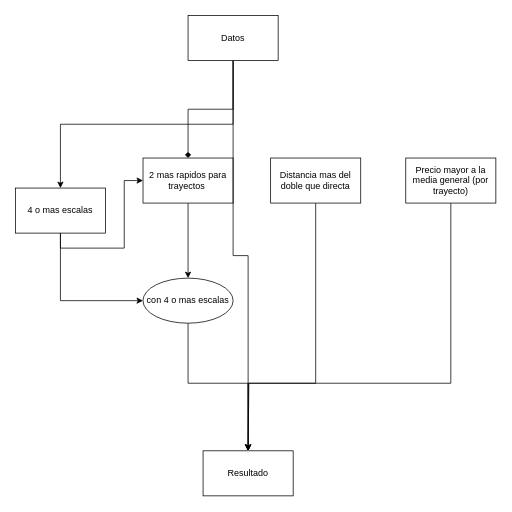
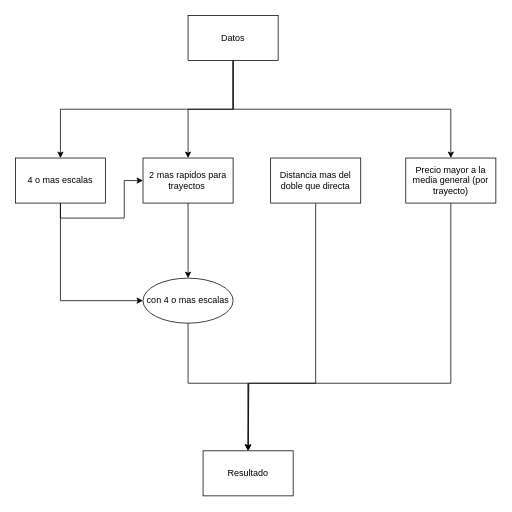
(188, 151) -> (188, 151)
(60, 210) -> (60, 180)
(248, 283) -> (363, 109)
